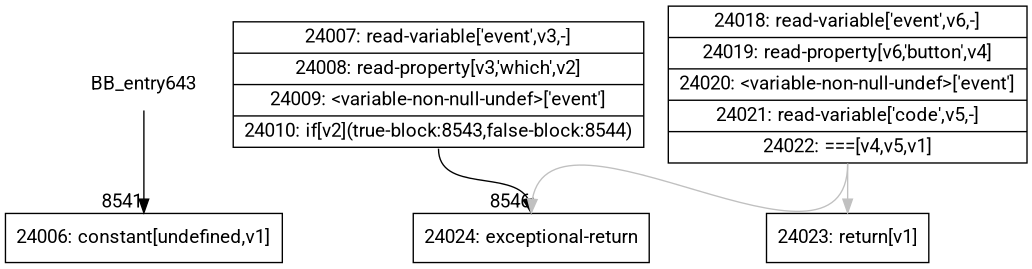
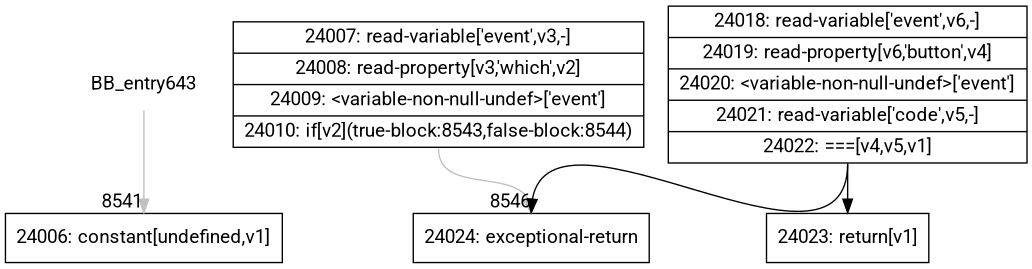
(144, 155) -> (144, 155)
(478, 180) -> (478, 180)
(848, 189) -> (848, 189)
(696, 190) -> (696, 190)
